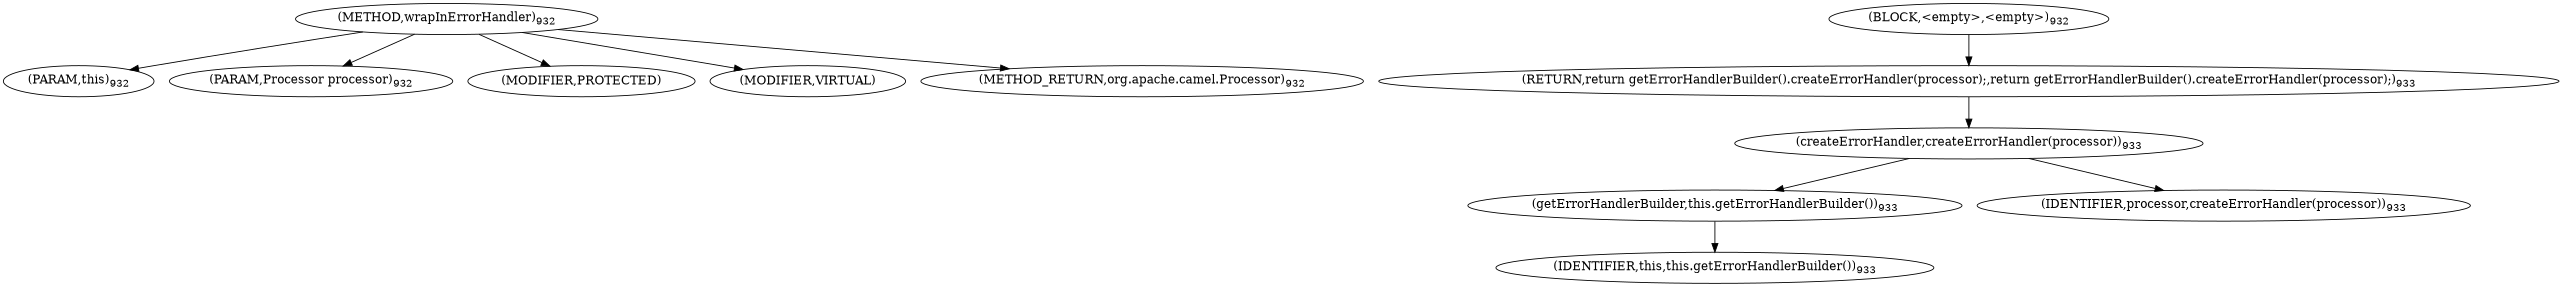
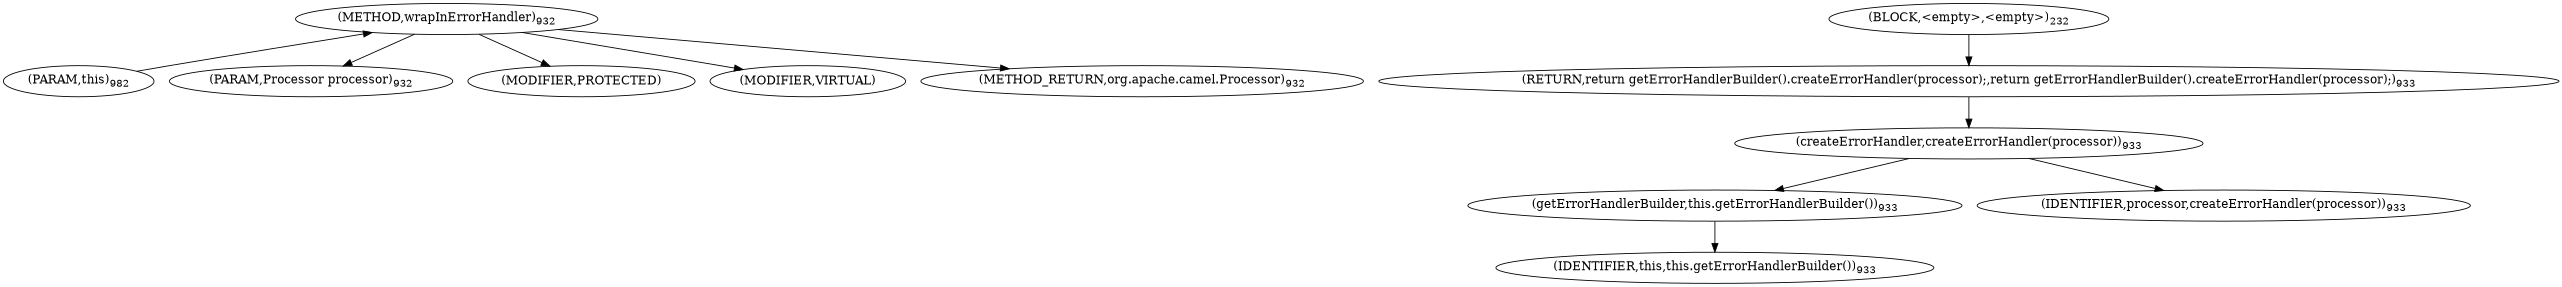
(2060, 18) -> (2060, 18)
(251, 50) -> (250, 52)
(120, 80) -> (120, 80)
